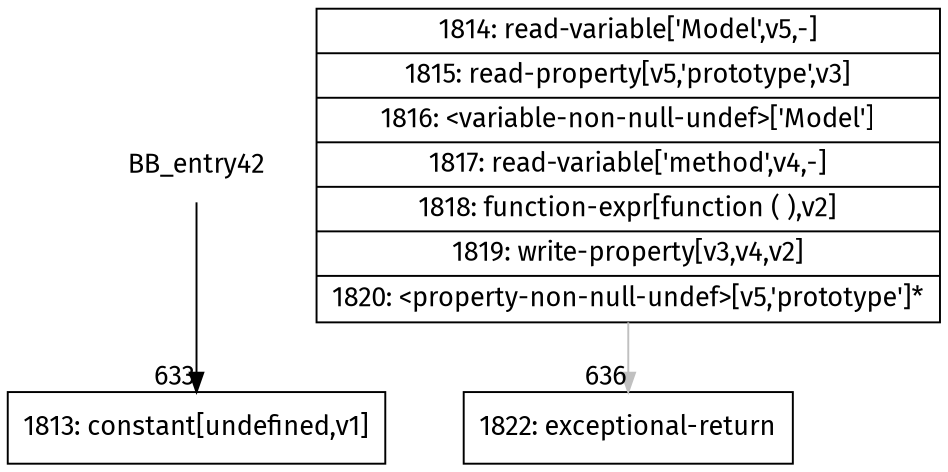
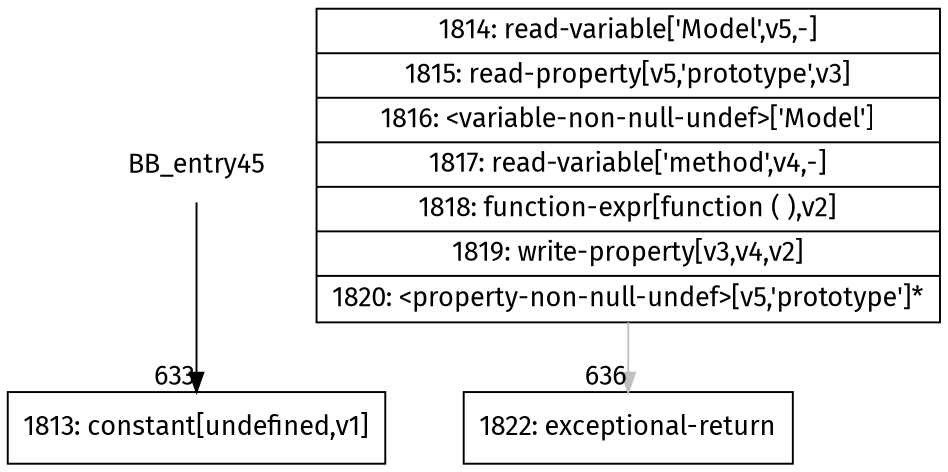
(197, 166) -> (197, 166)
